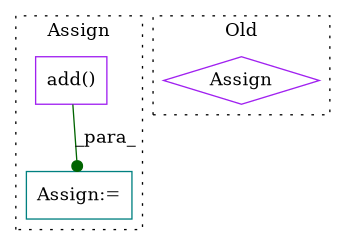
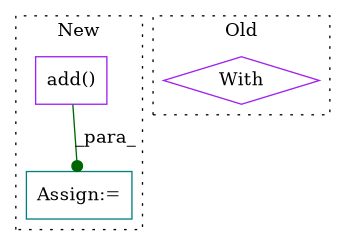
(79, 31) -> (79, 31)
(241, 80) -> (241, 80)
